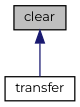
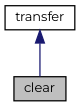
(40, 60) -> (40, 60)
